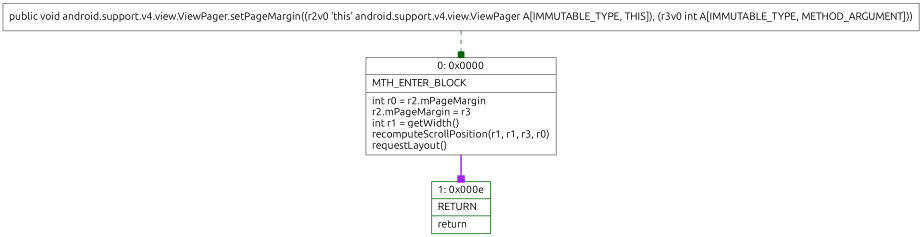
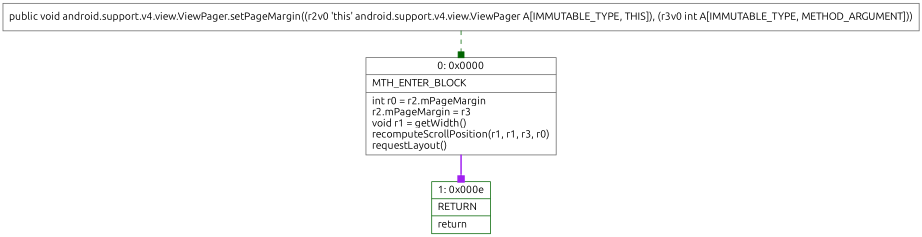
(416, 123) -> (419, 123)
